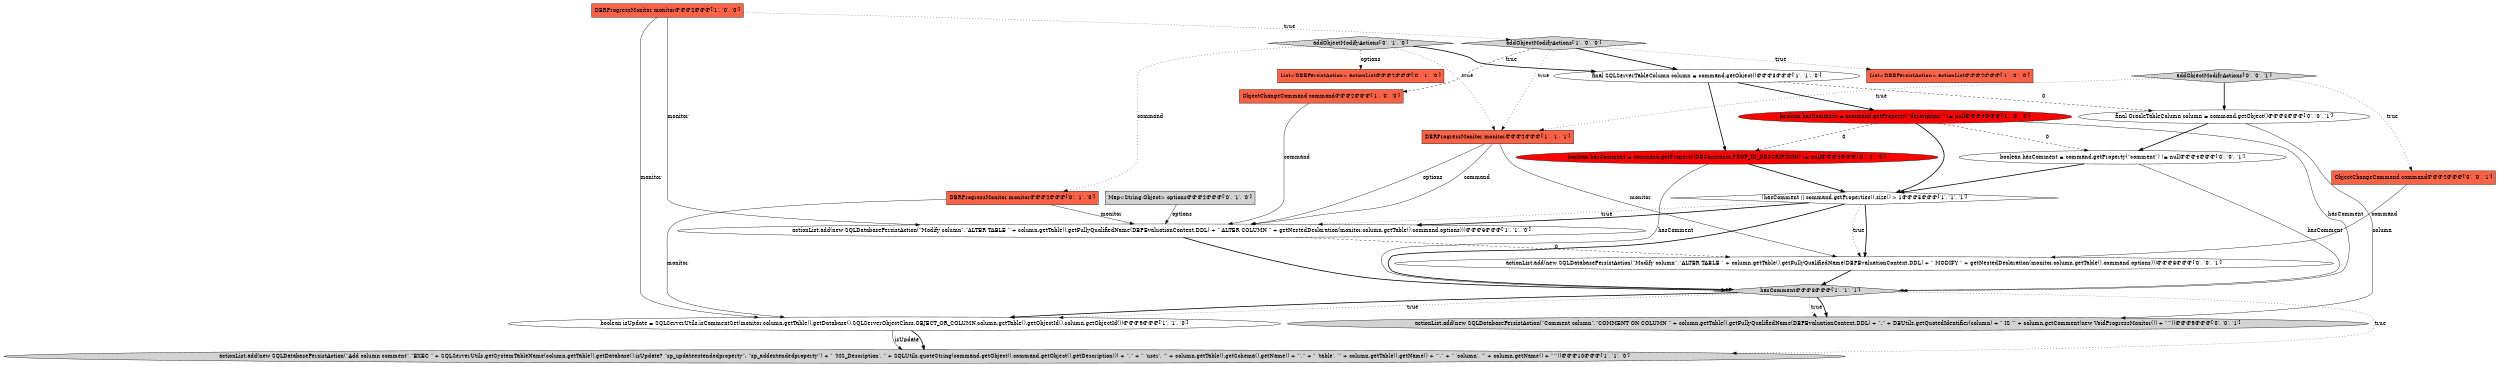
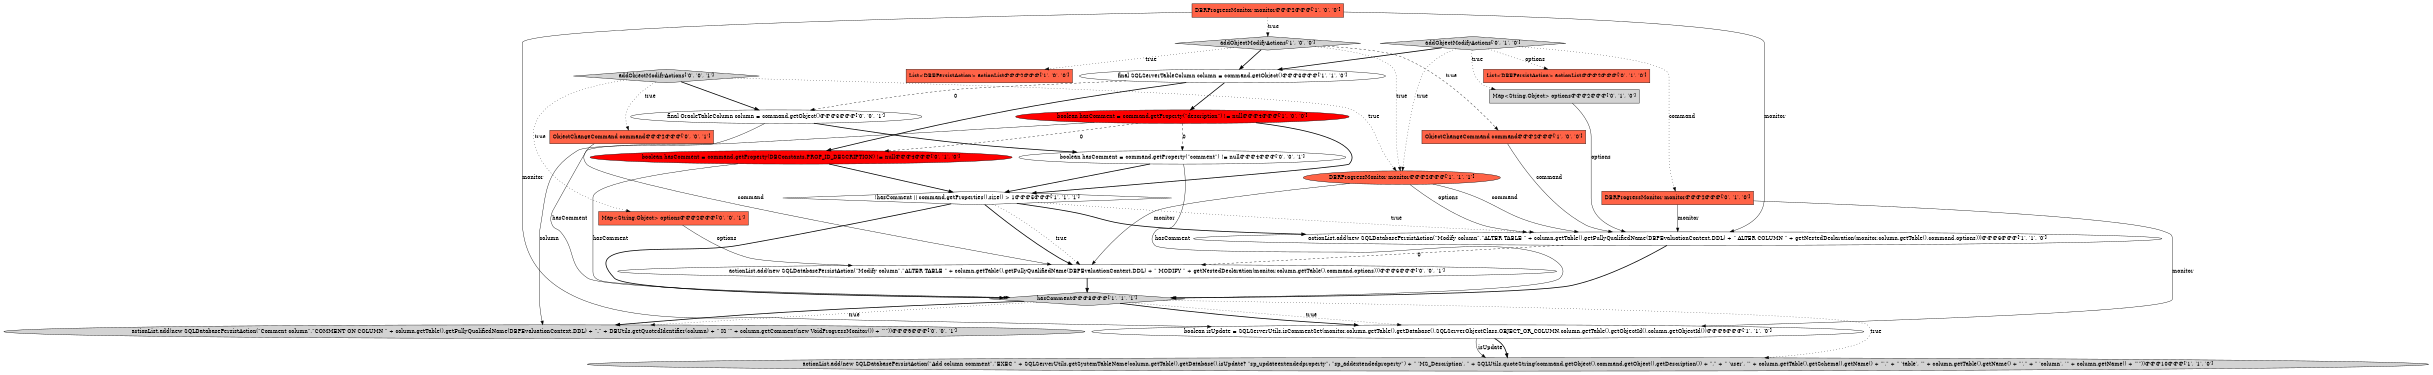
none -> (1474, 74)
(1498, 137) -> (1402, 178)
none -> (674, 218)
